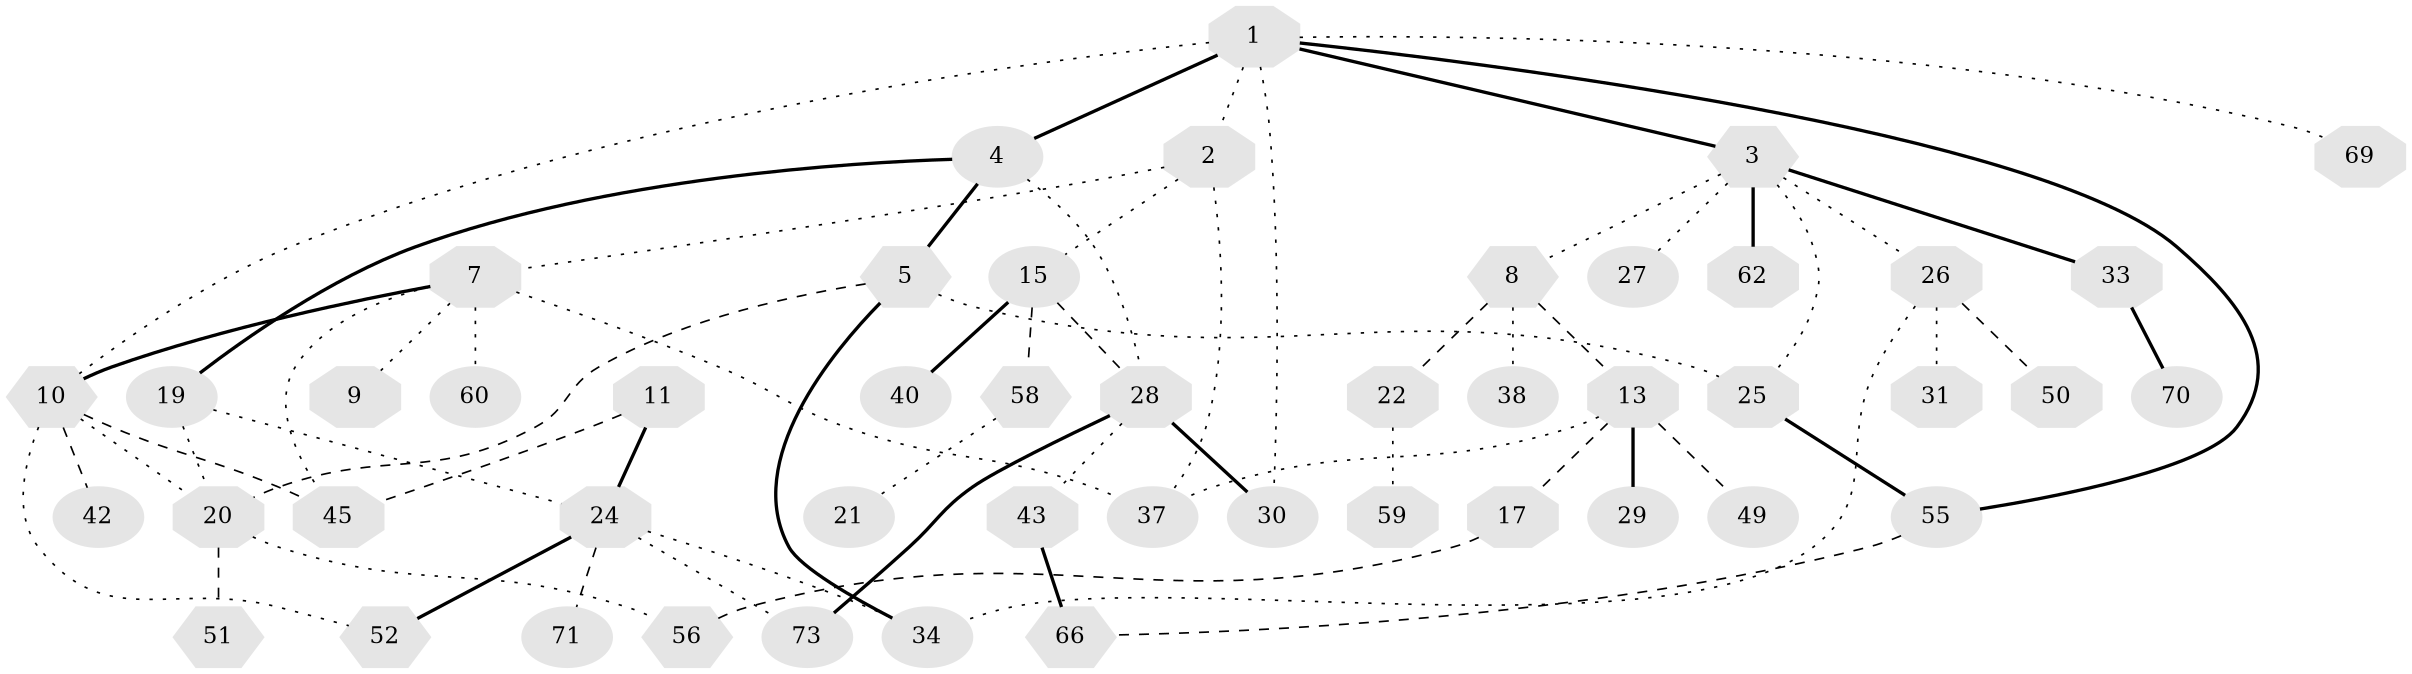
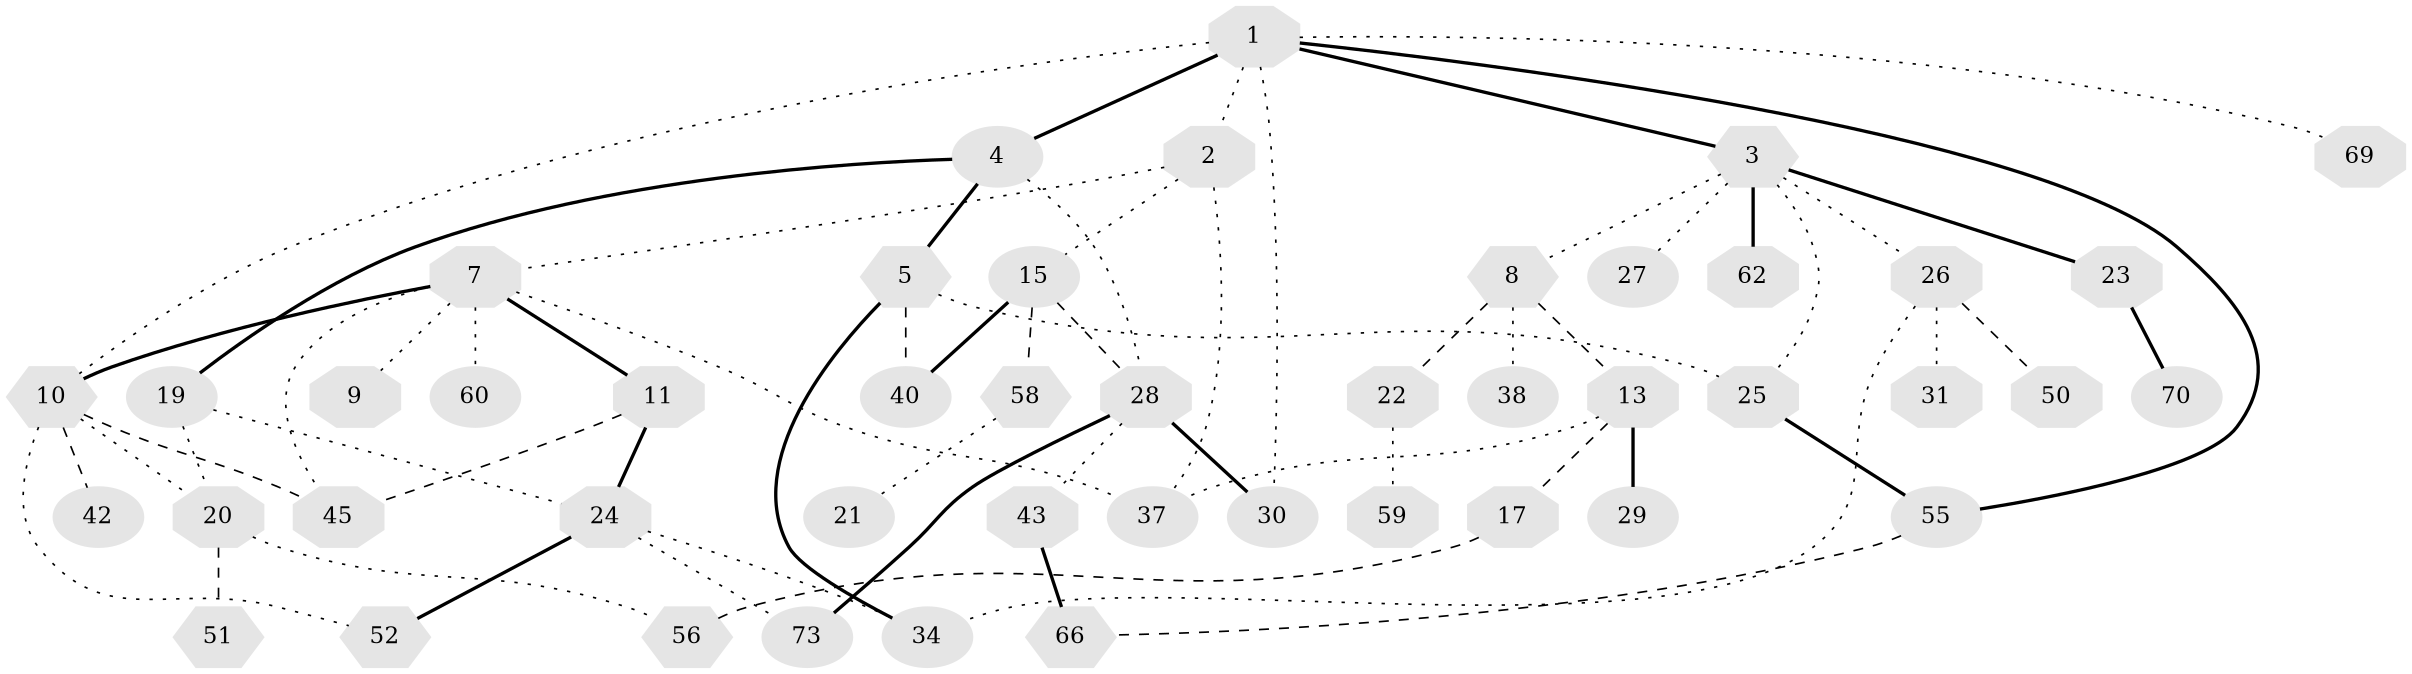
(2117, 277) -> (2117, 277)
none -> (567, 337)
(564, 402) -> (906, 337)
(1753, 517) -> none
(567, 637) -> none
